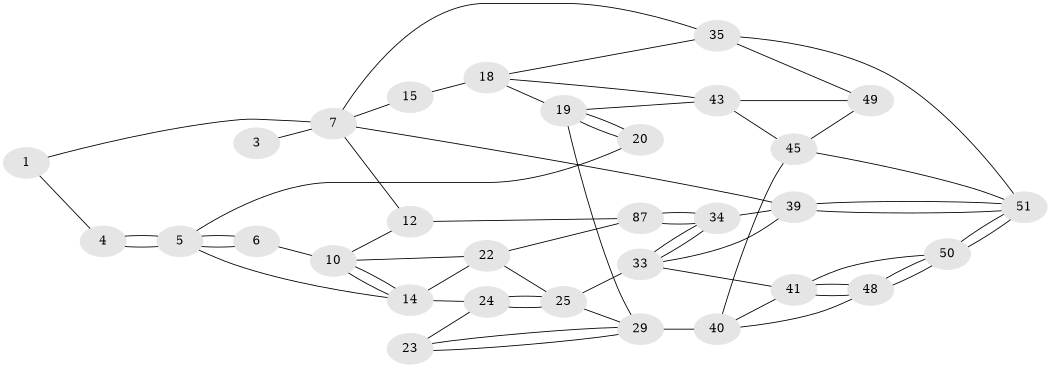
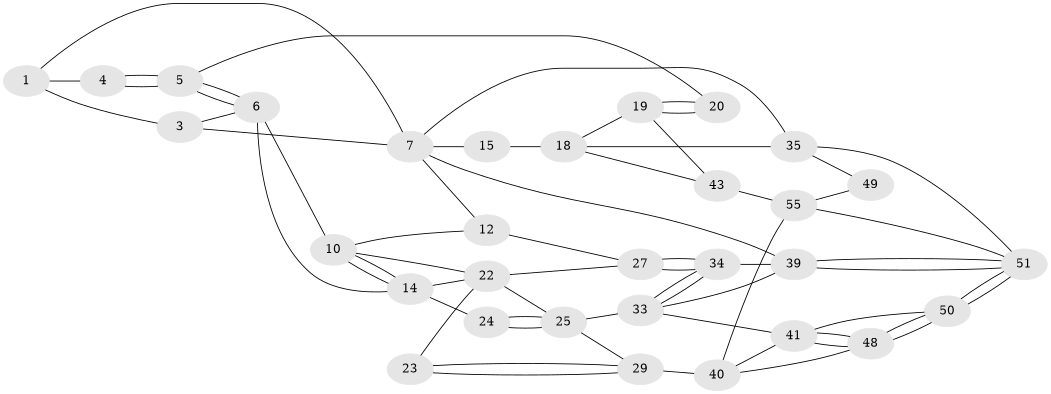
(794, 101) -> none
none -> (100, 110)
none -> (218, 117)
(794, 149) -> (794, 206)
(591, 213) -> none
(640, 218) -> (640, 264)
(292, 280) -> (285, 241)
(449, 325) -> (446, 321)
